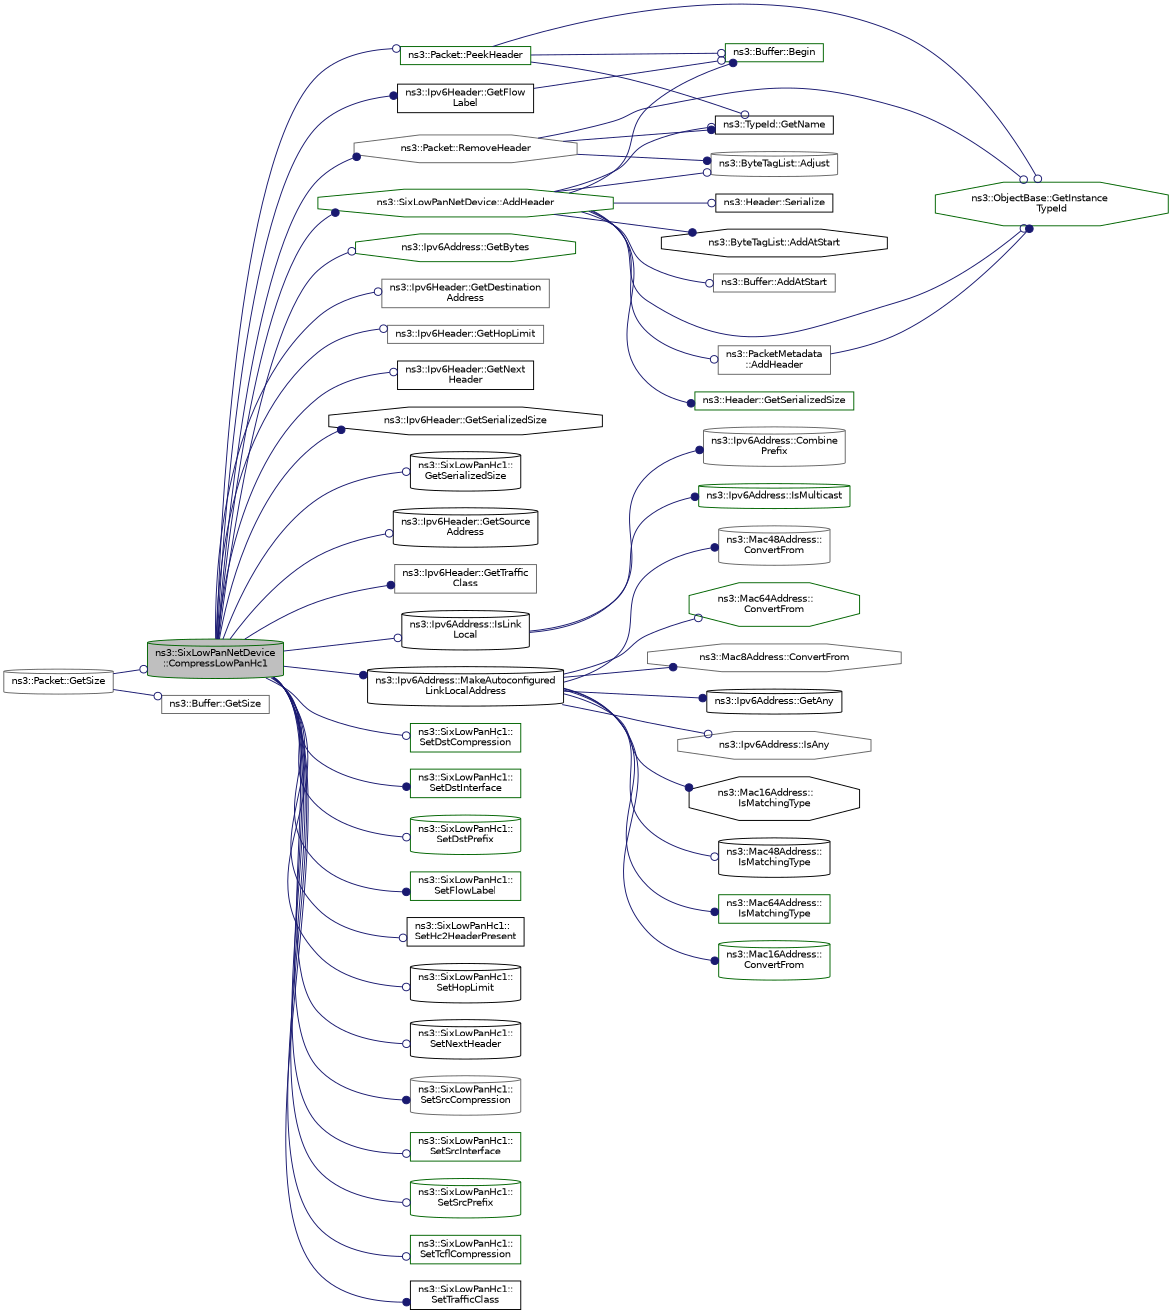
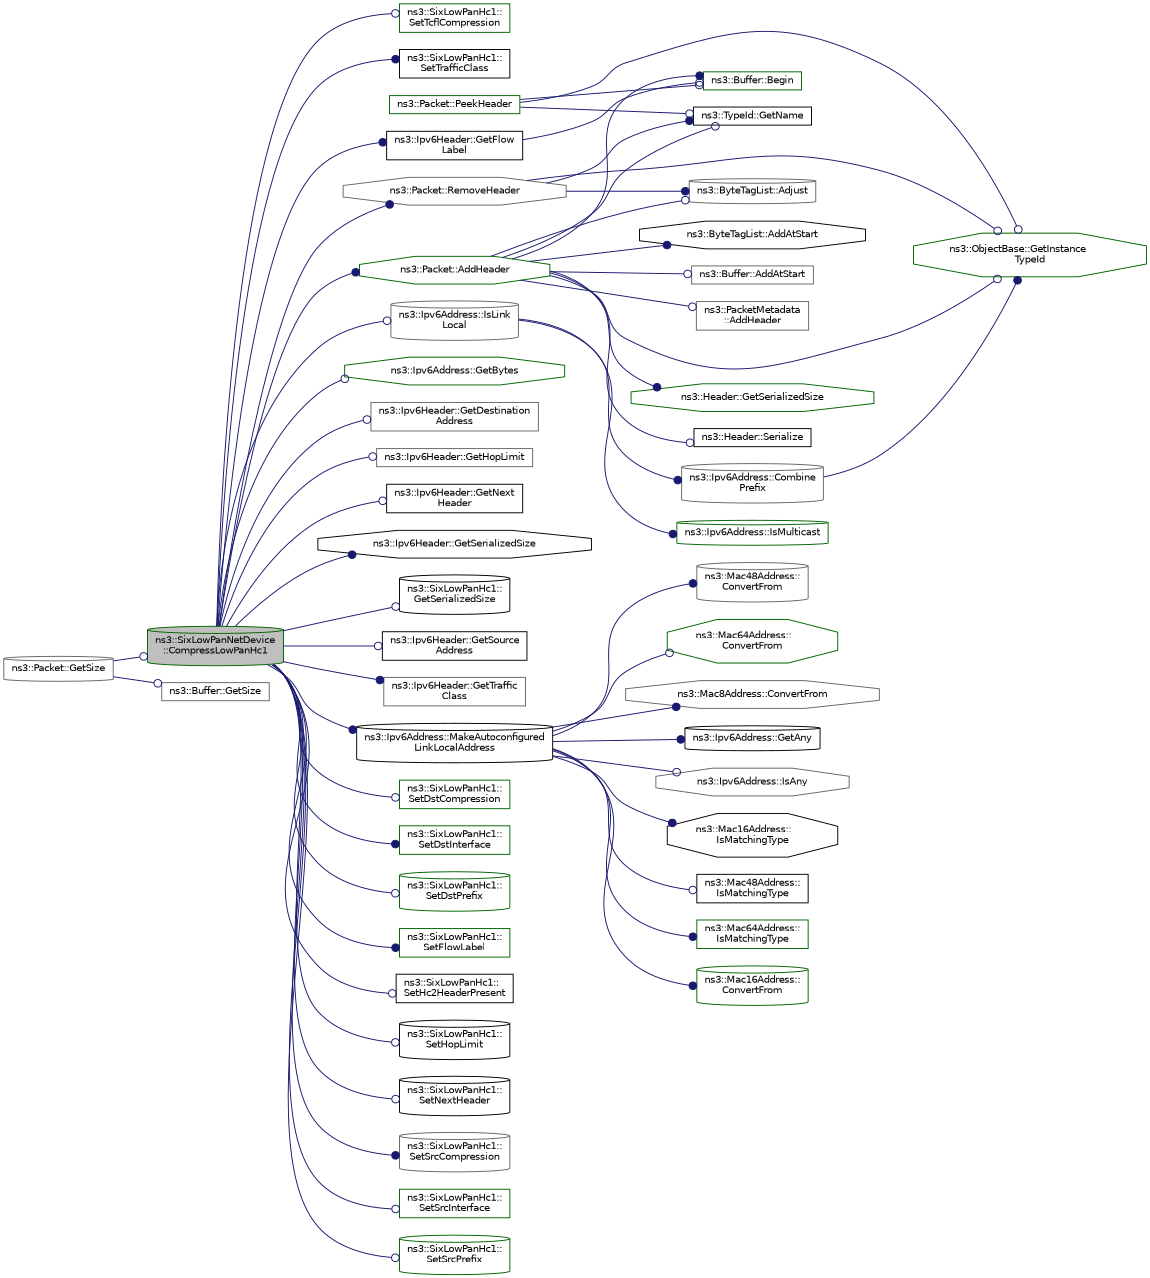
(466, 203) -> (455, 270)
(243, 310) -> none
(939, 310) -> (939, 402)
(774, 401) -> (753, 398)
(466, 527) -> (455, 646)
(466, 630) -> (455, 321)
(774, 858) -> (753, 889)
